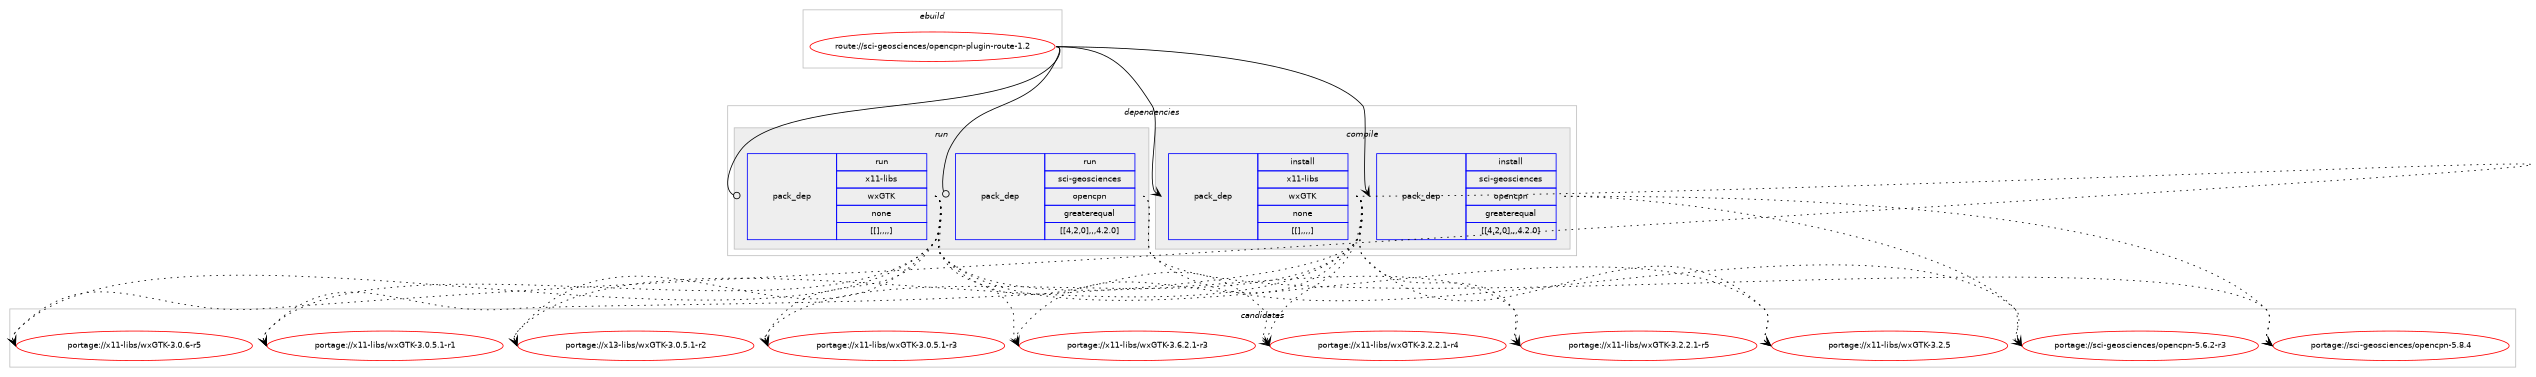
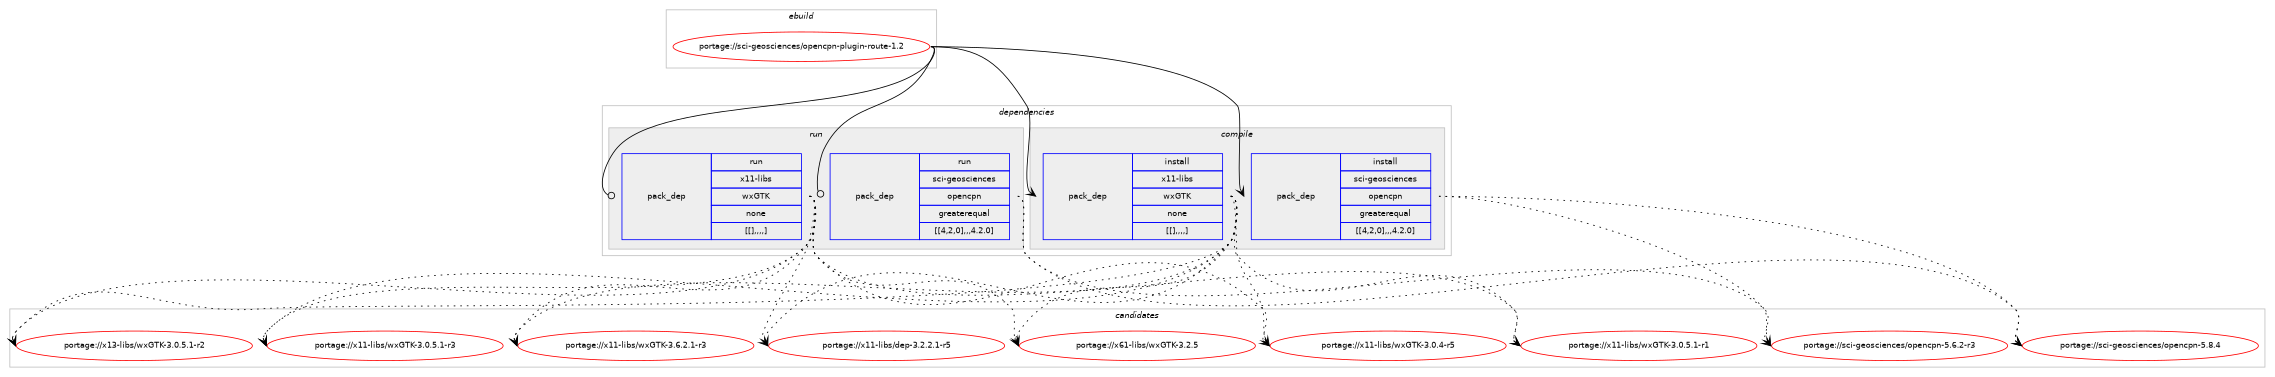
(933, 47) -> (801, 47)
(134, 346) -> (1388, 346)
(1388, 346) -> none
(1639, 346) -> (887, 346)
(1890, 346) -> (1137, 346)
